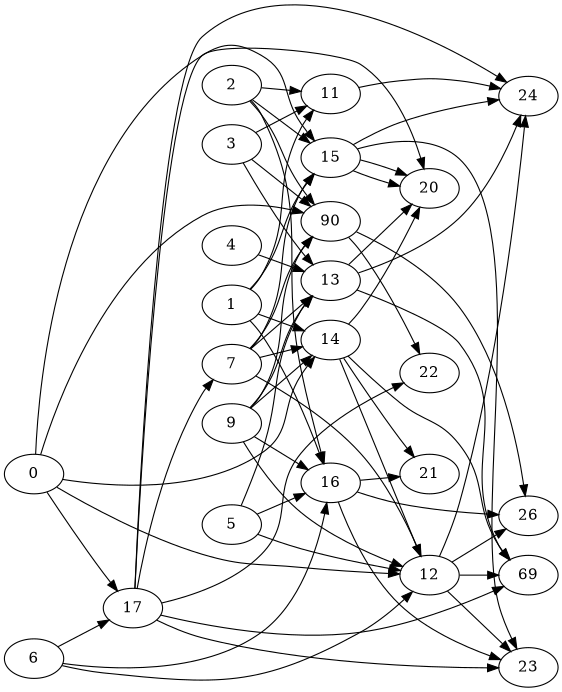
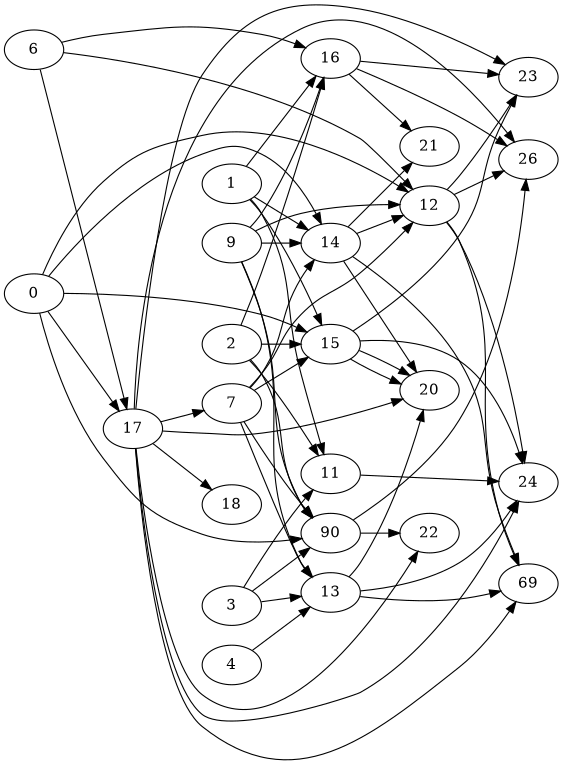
none -> (220, 101)
none -> (232, 505)
(232, 525) -> none
